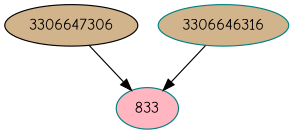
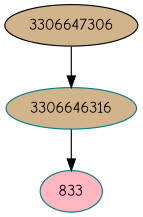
(106, 64) -> (71, 61)
